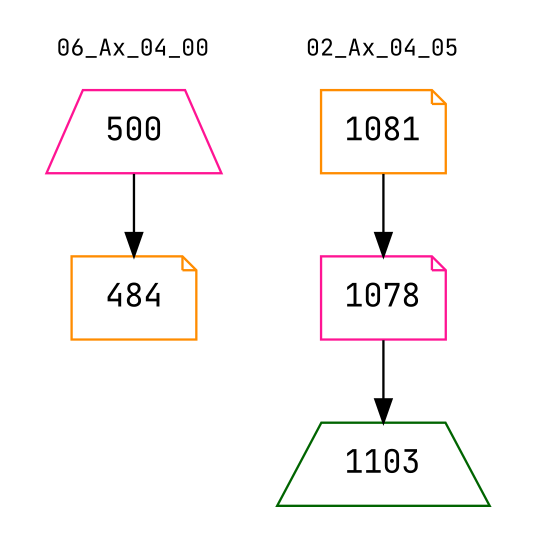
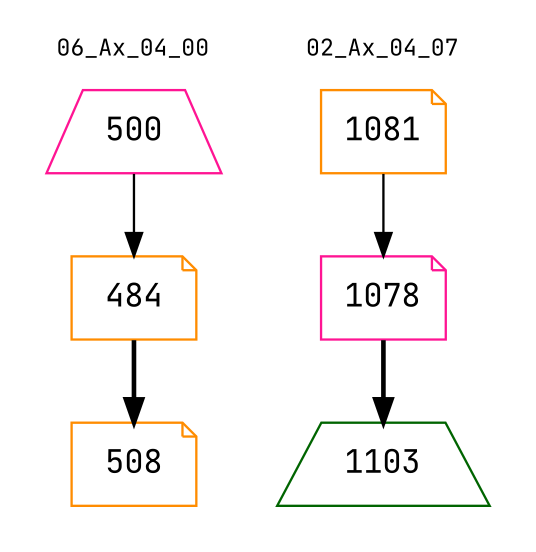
(383, 50) -> (383, 50)
(383, 370) -> (383, 370)
none -> (134, 464)
